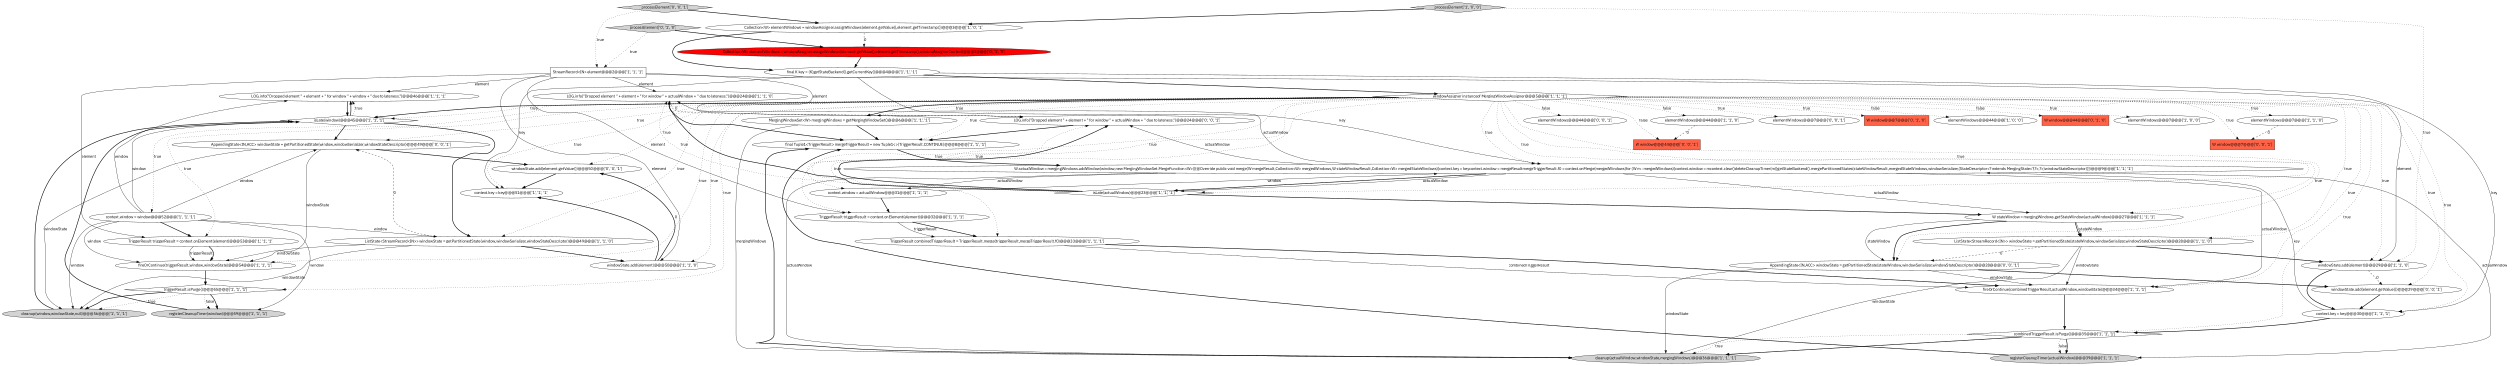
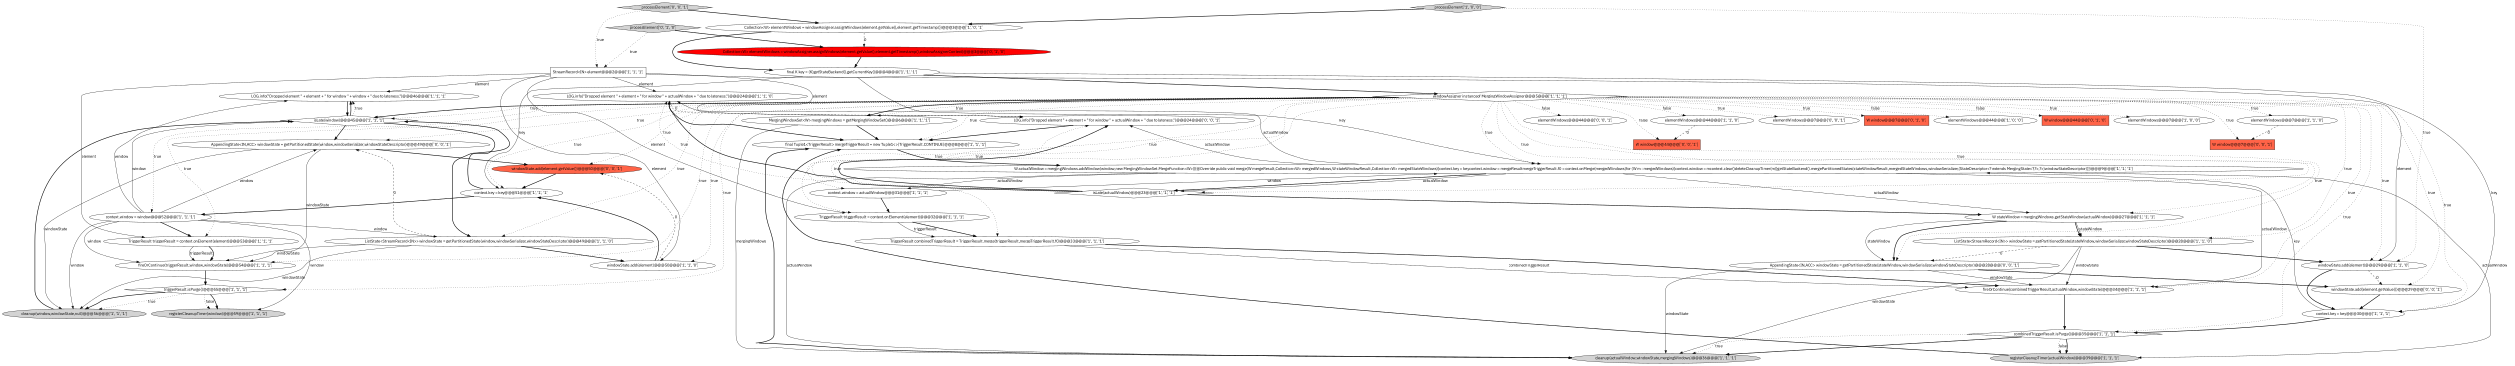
(567, 169) -> (567, 169)
(92, 178) -> (503, 134)
(662, 203) -> (662, 203)
none -> (339, 207)
